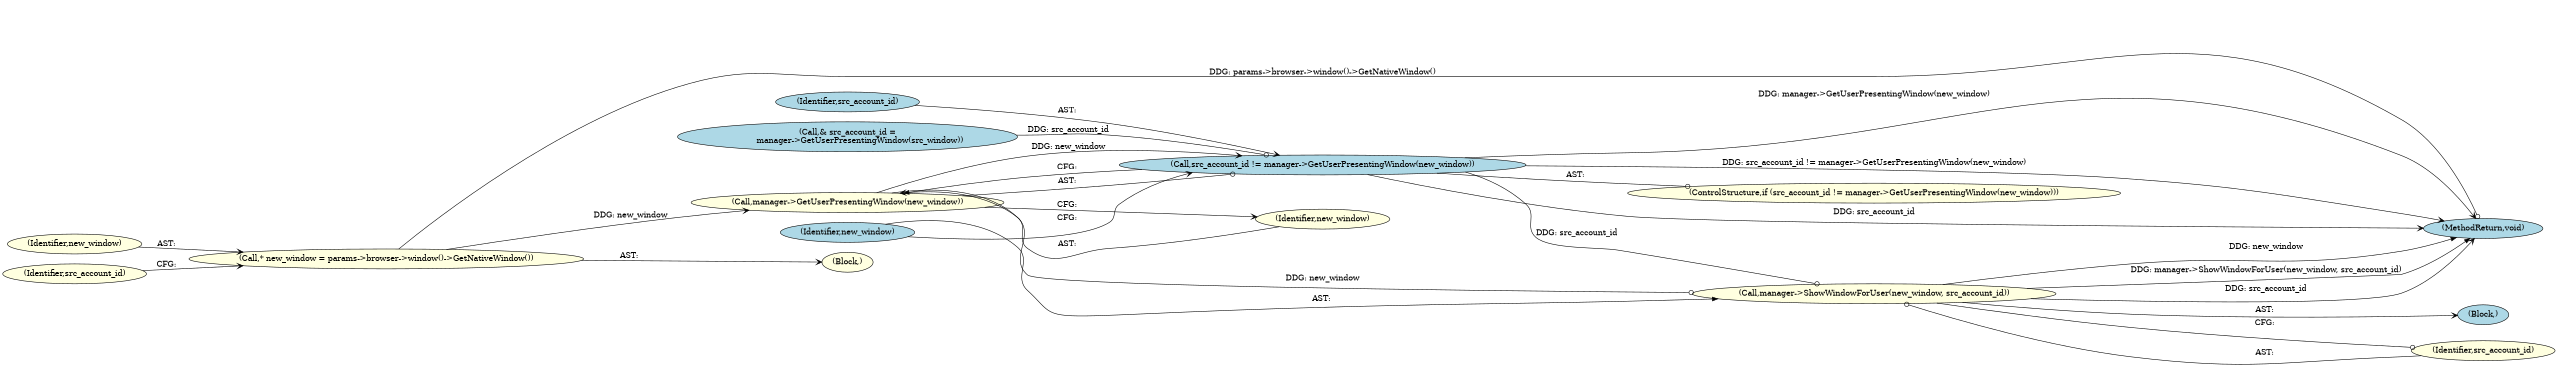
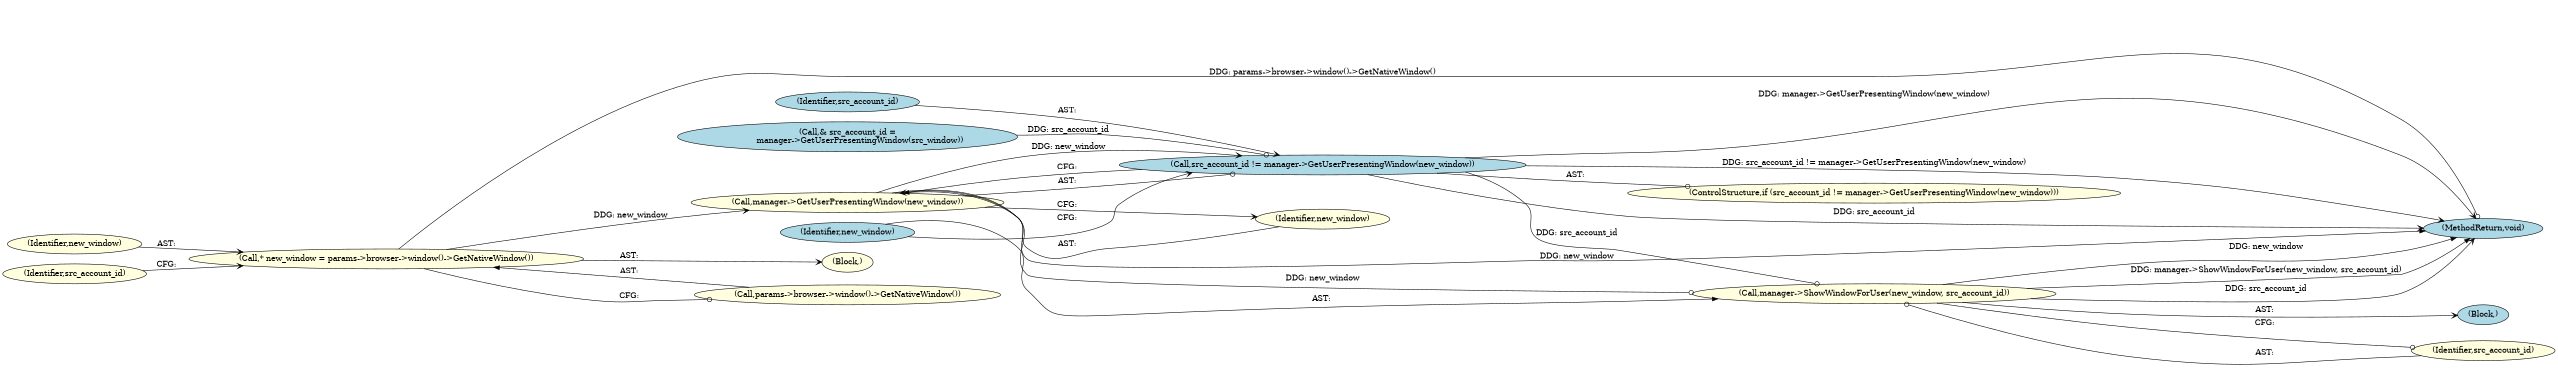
none -> (1636, 260)
none -> (848, 295)
